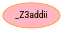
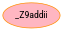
(31, 15) -> (31, 15)
